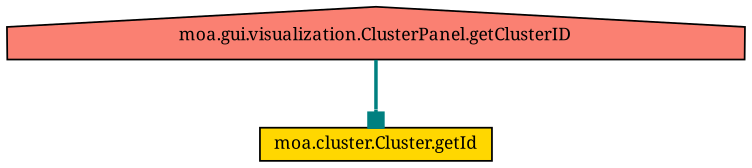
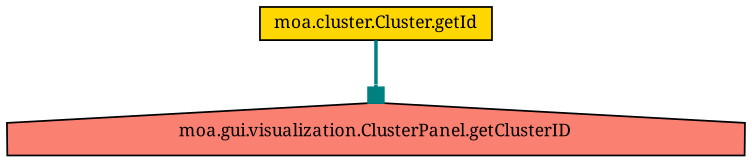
(376, 85) -> (376, 62)
